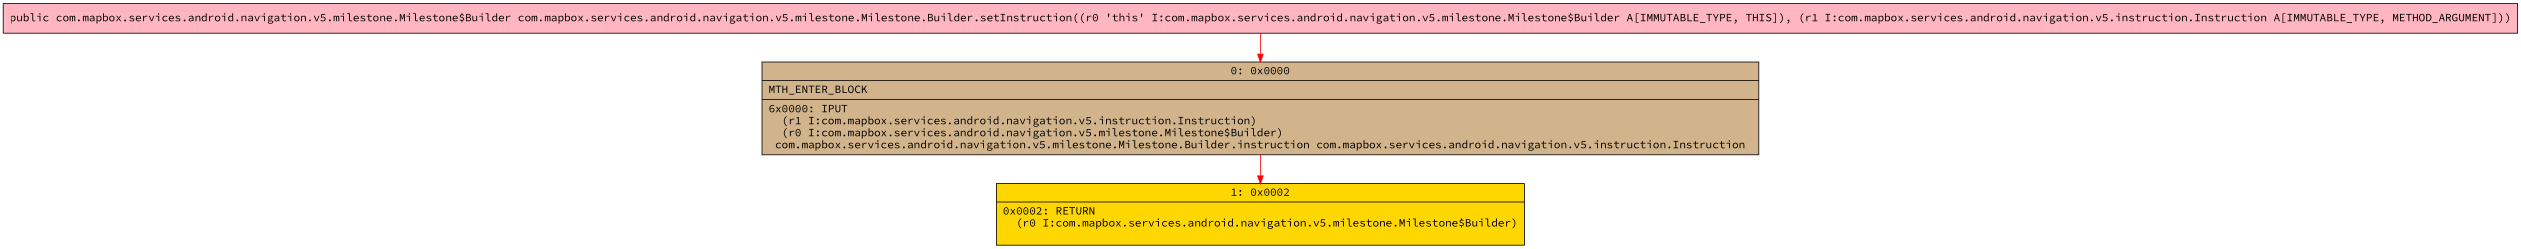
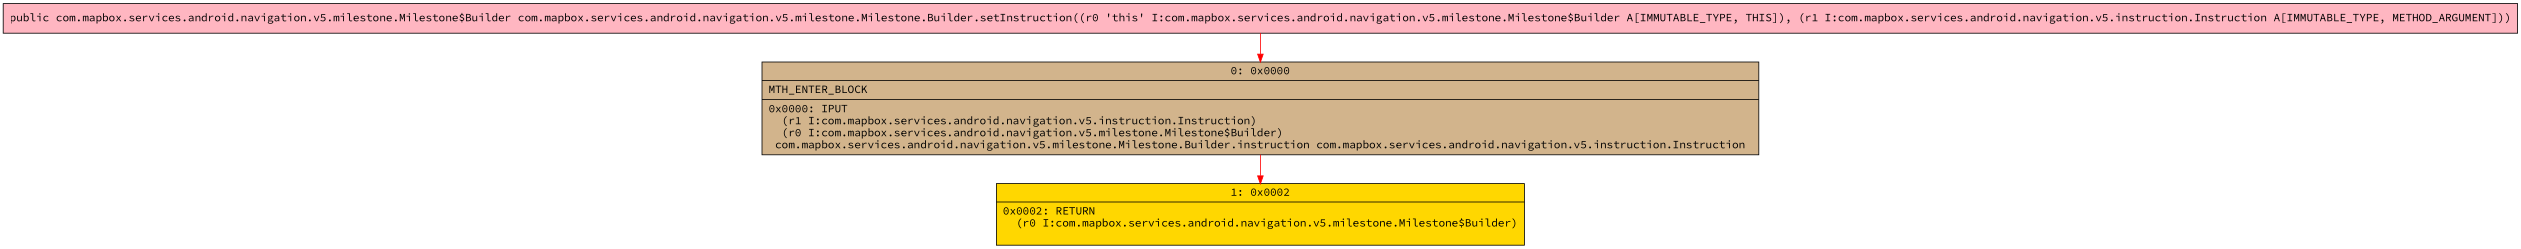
(815, 109) -> (815, 109)
